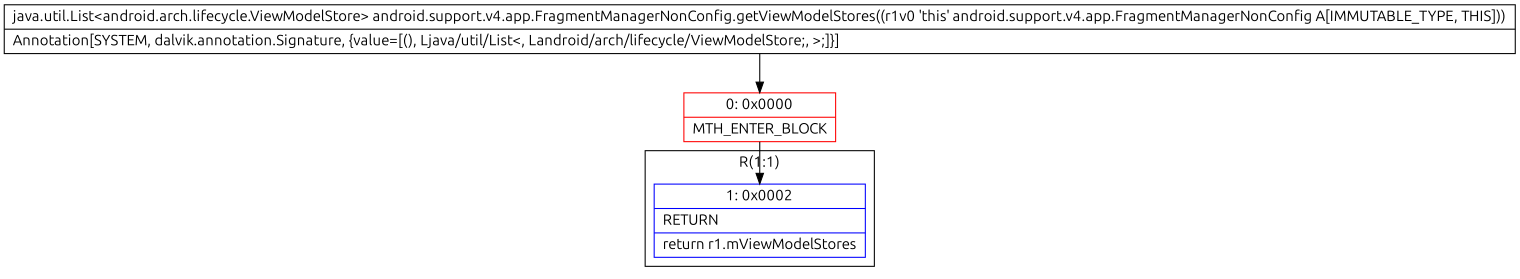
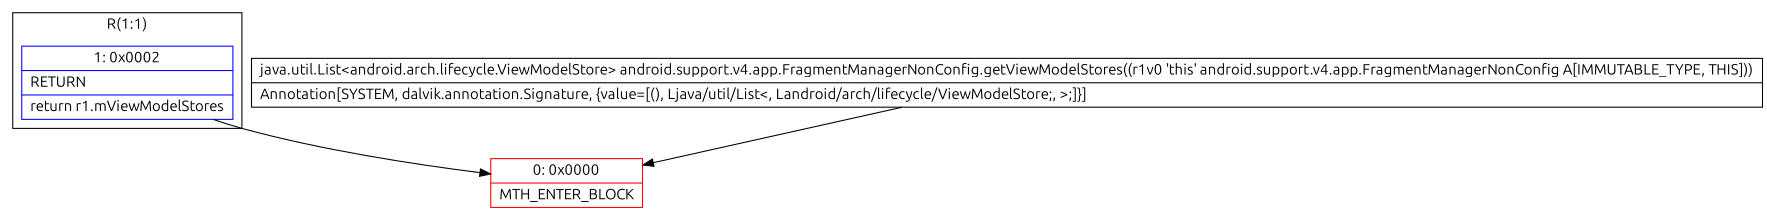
(760, 158) -> (345, 152)
